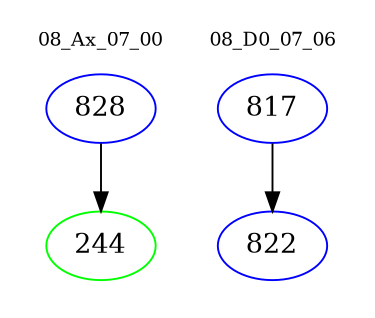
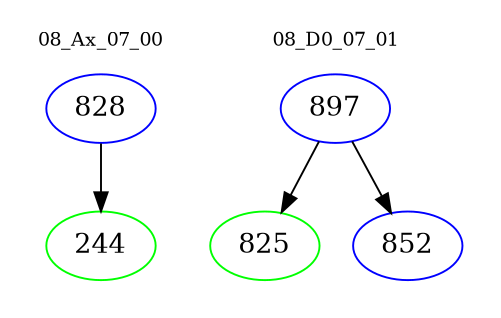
(273, 41) -> (336, 41)
(272, 109) -> (335, 109)
none -> (265, 246)
(272, 246) -> (408, 246)
